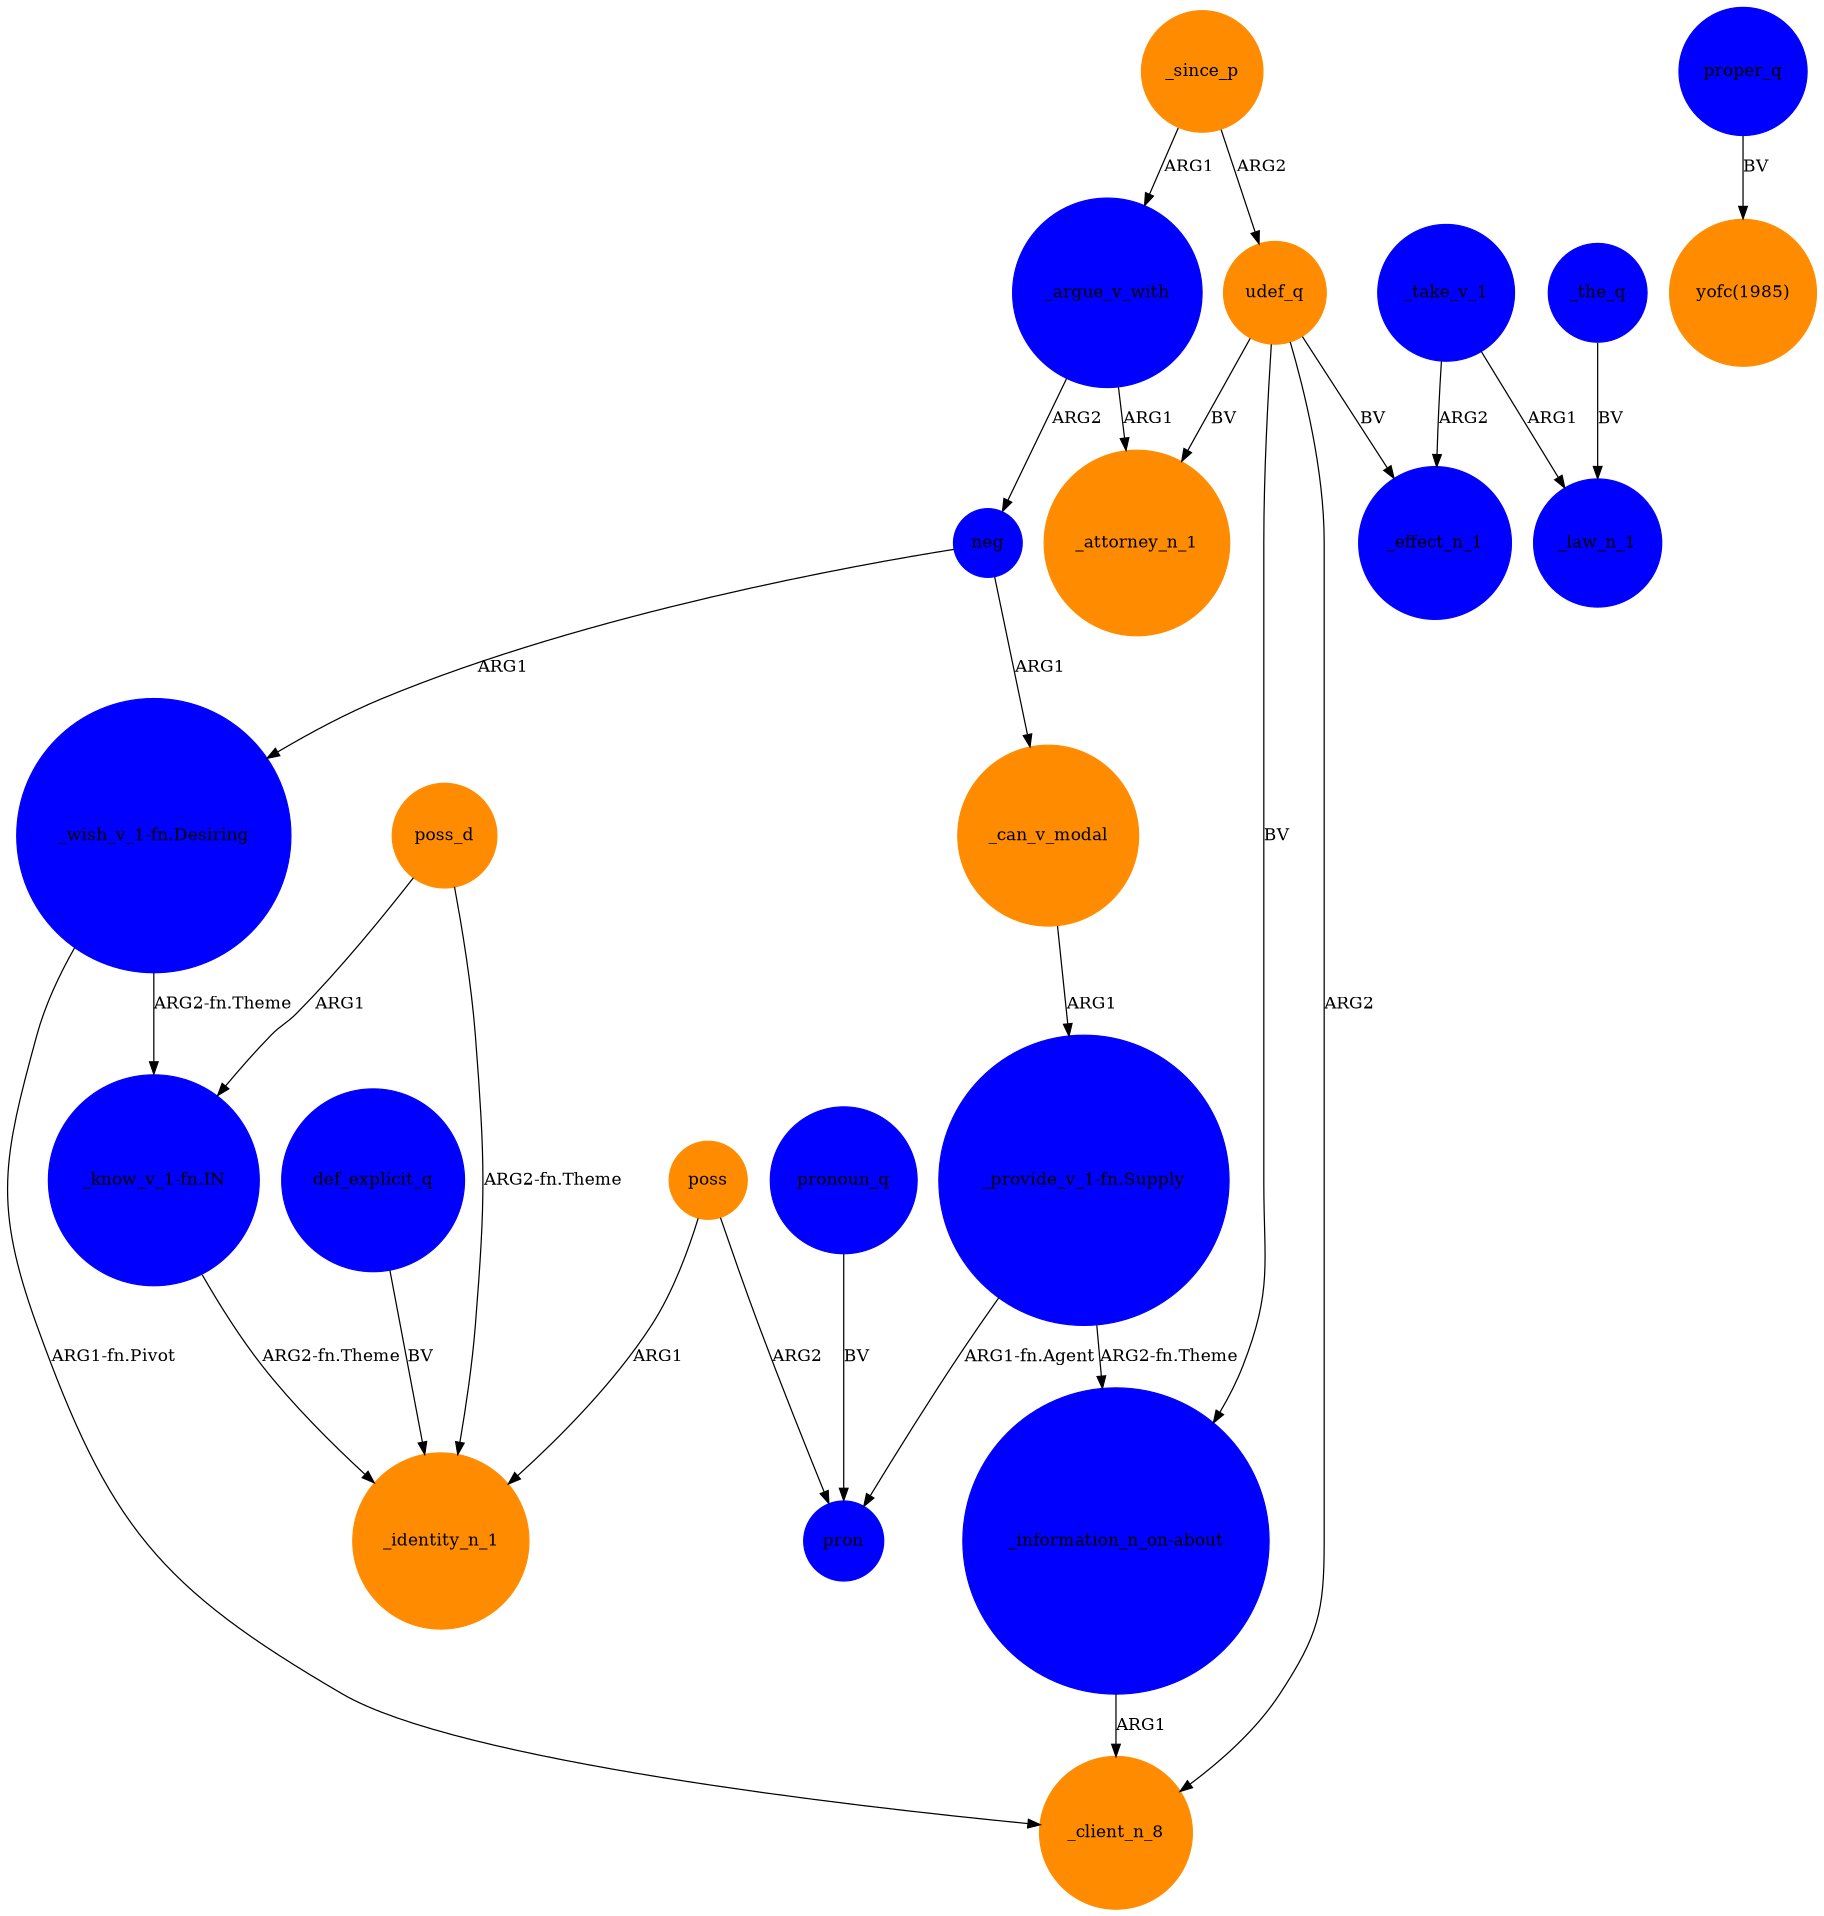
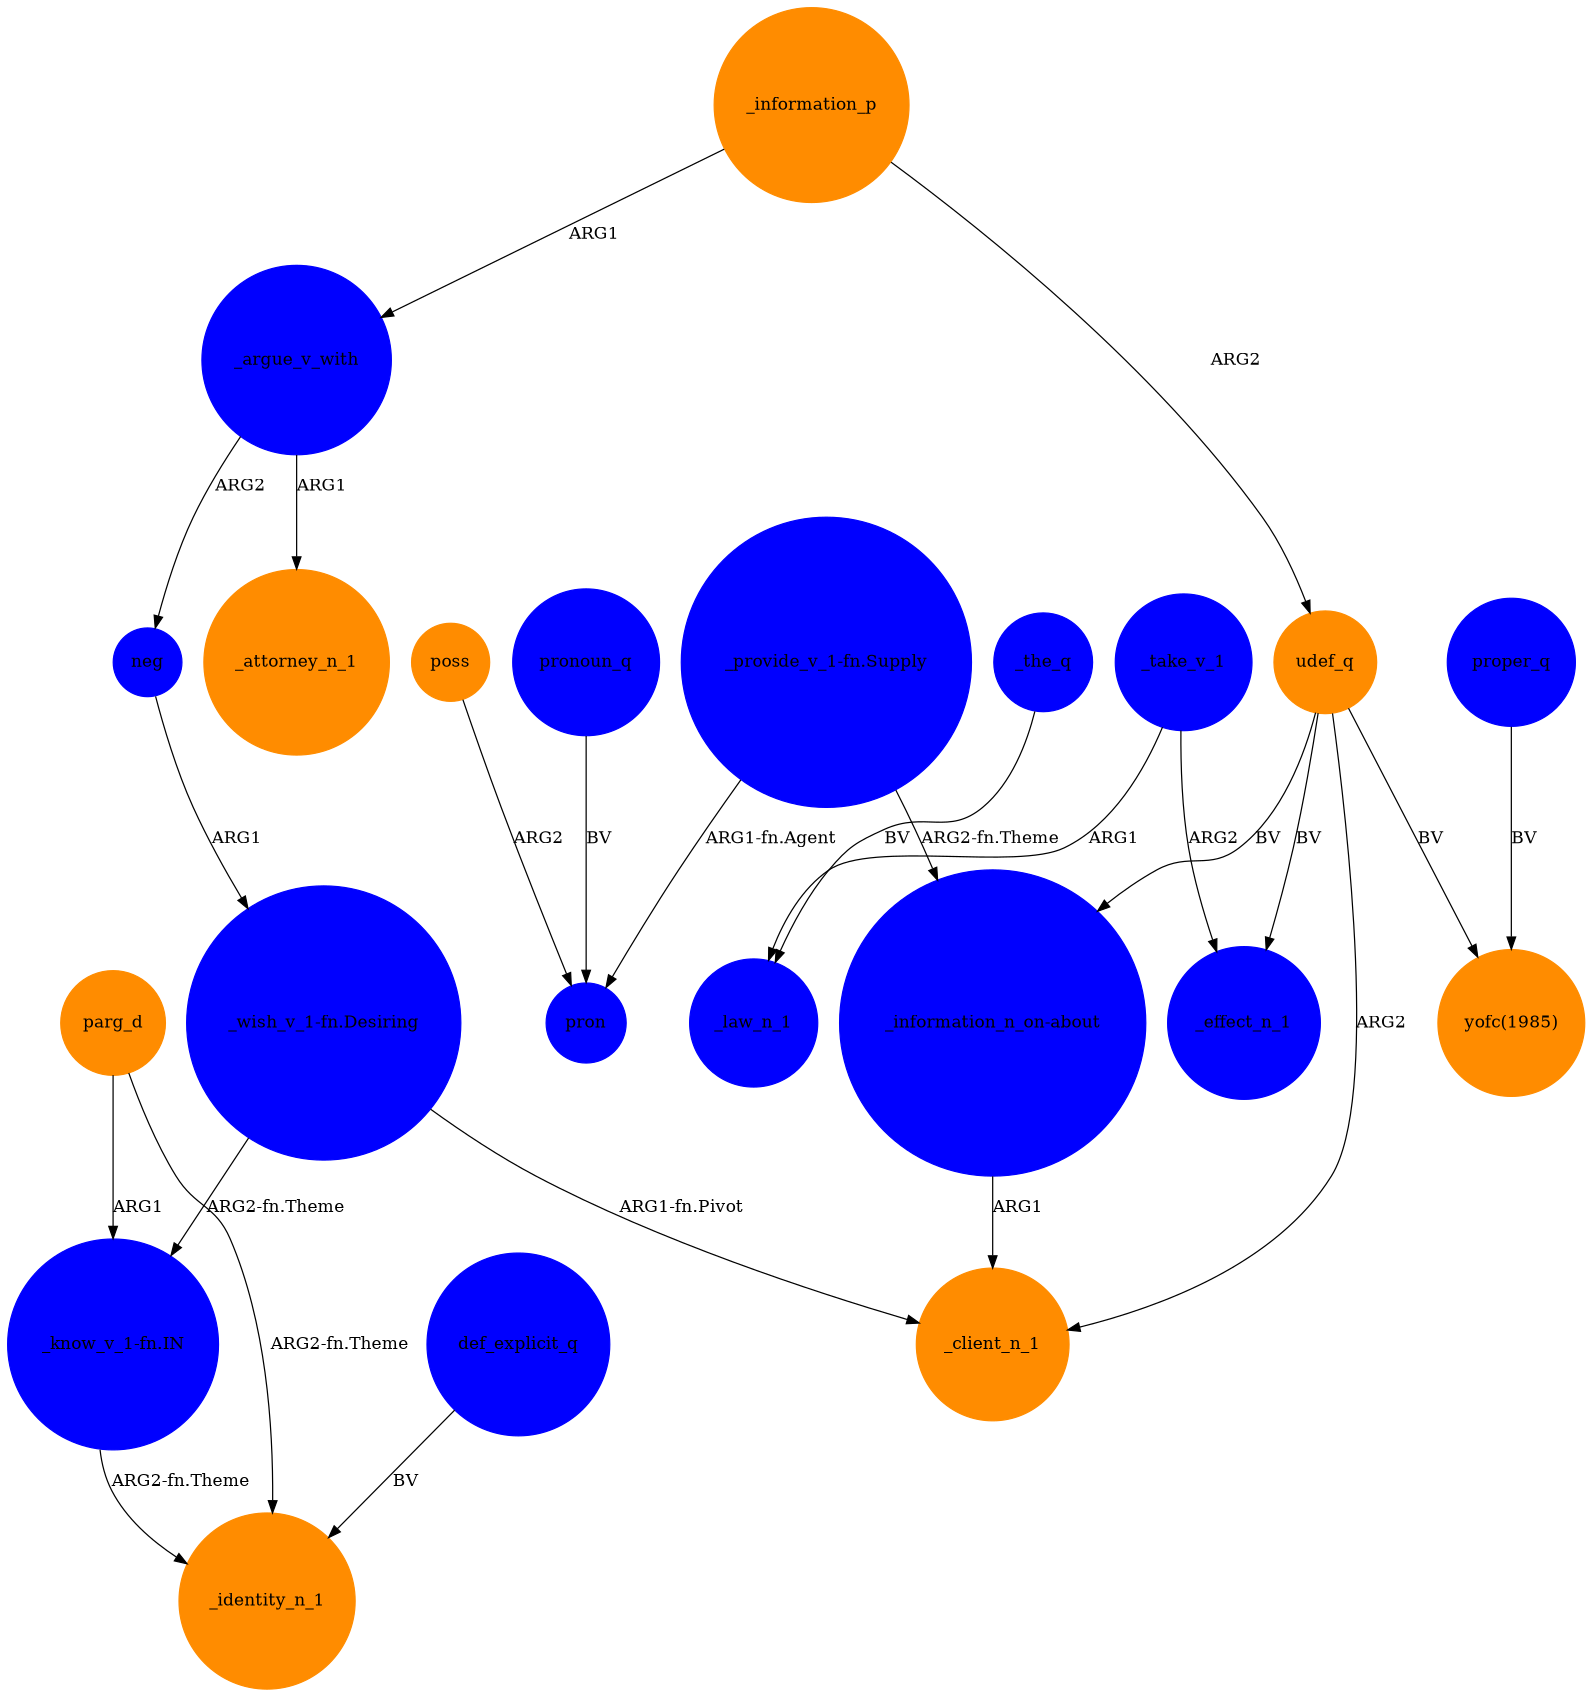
(1202, 71) -> (812, 105)
(1219, 394) -> (1410, 827)
(445, 836) -> (113, 1023)
(1048, 836) -> none
(627, 1360) -> none
(1116, 1833) -> (993, 1344)
